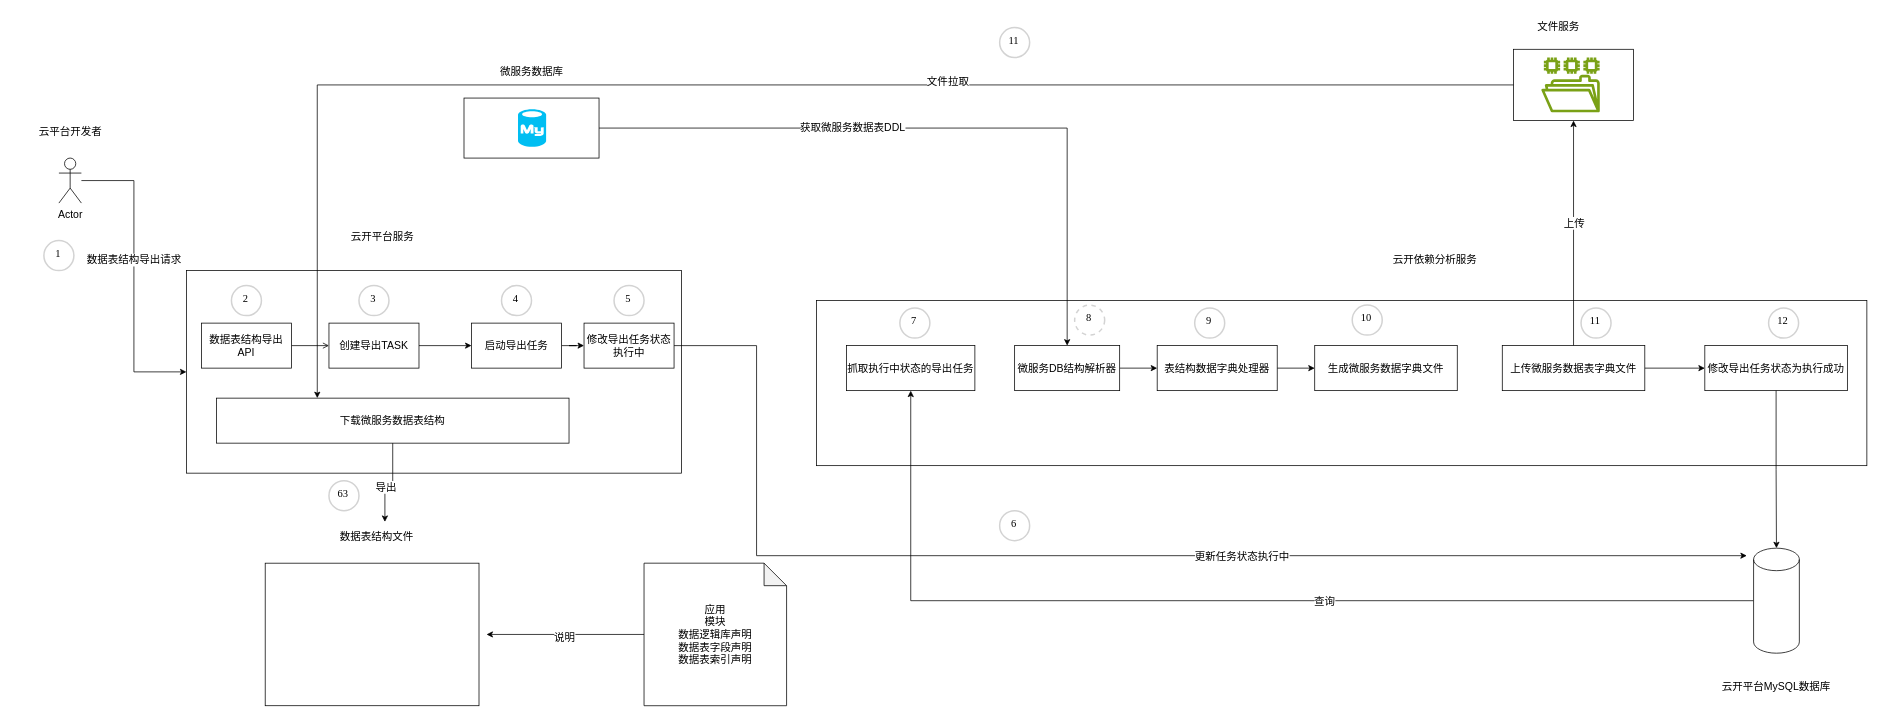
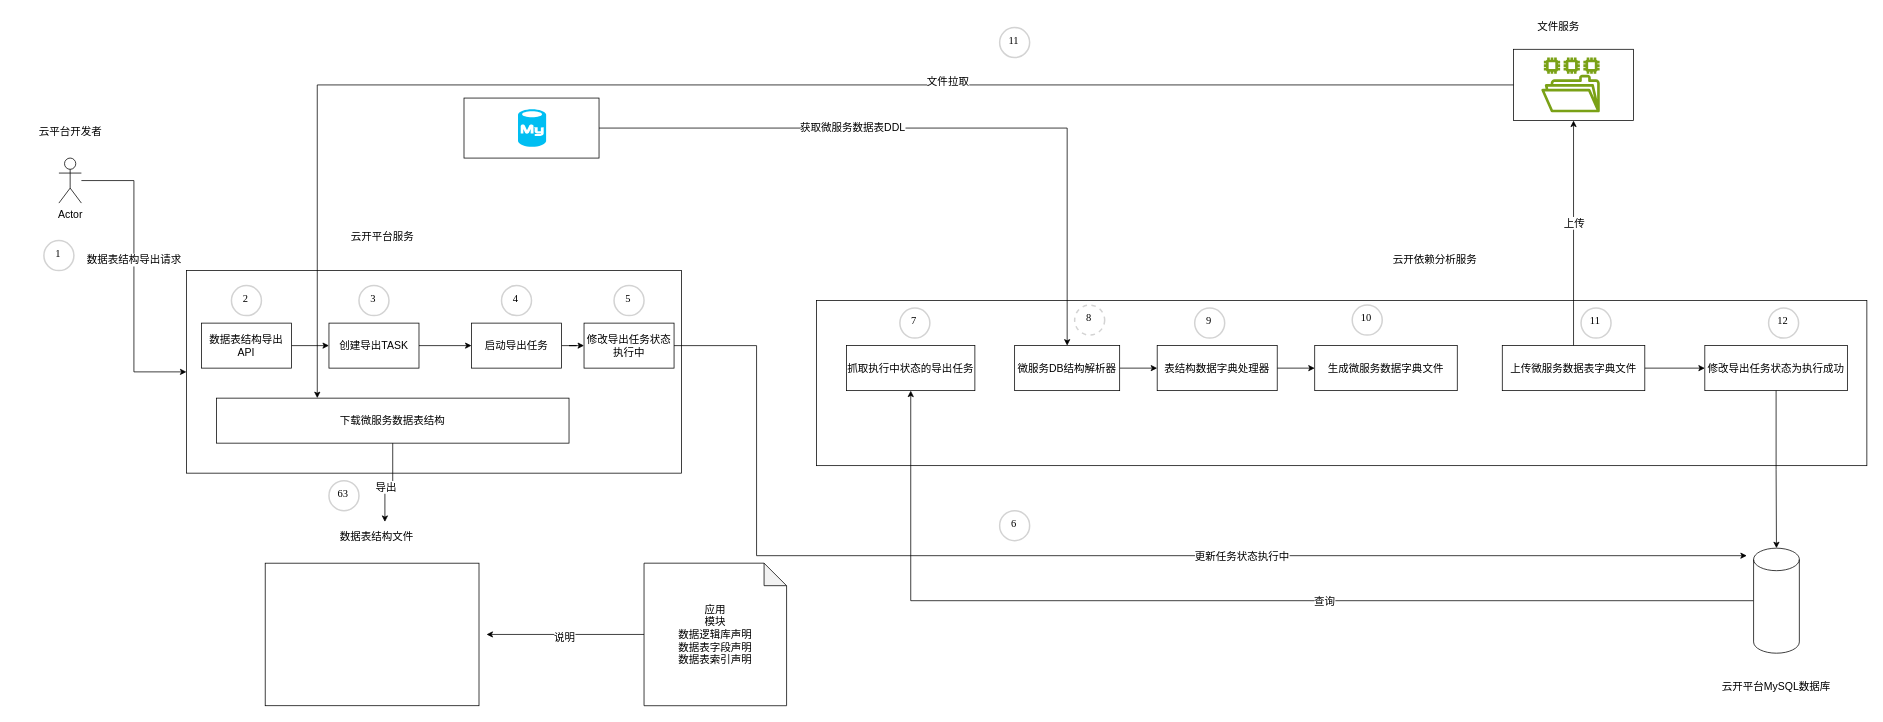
(532, 72) -> none
(324, 345) -> (322, 345)
